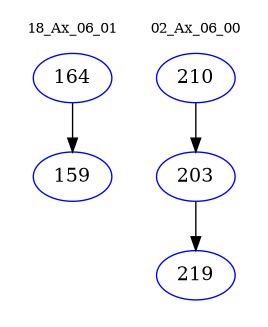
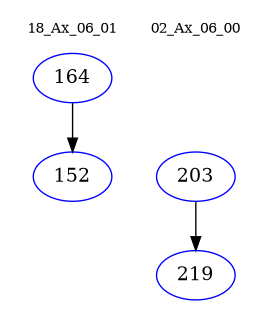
(196, 78) -> none
(73, 177) -> (73, 177)
